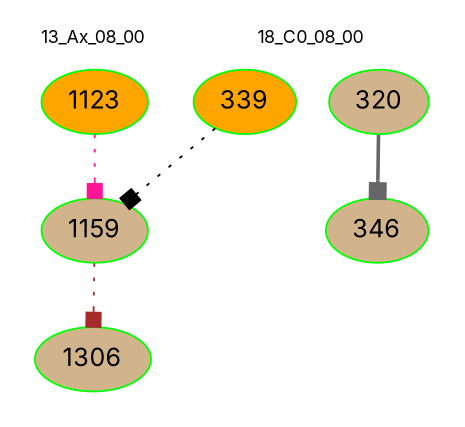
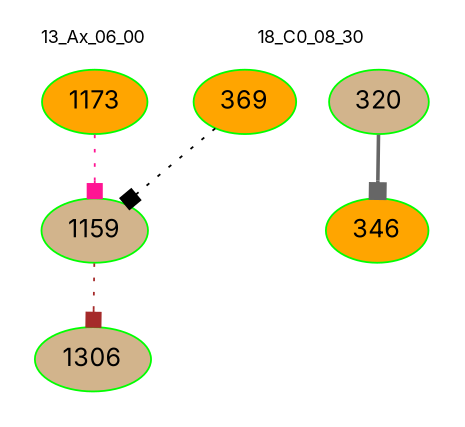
(93, 38) -> (93, 38)
(311, 38) -> (311, 38)
(95, 102) -> (95, 102)
(245, 102) -> (245, 102)
(377, 231) -> (377, 231)
